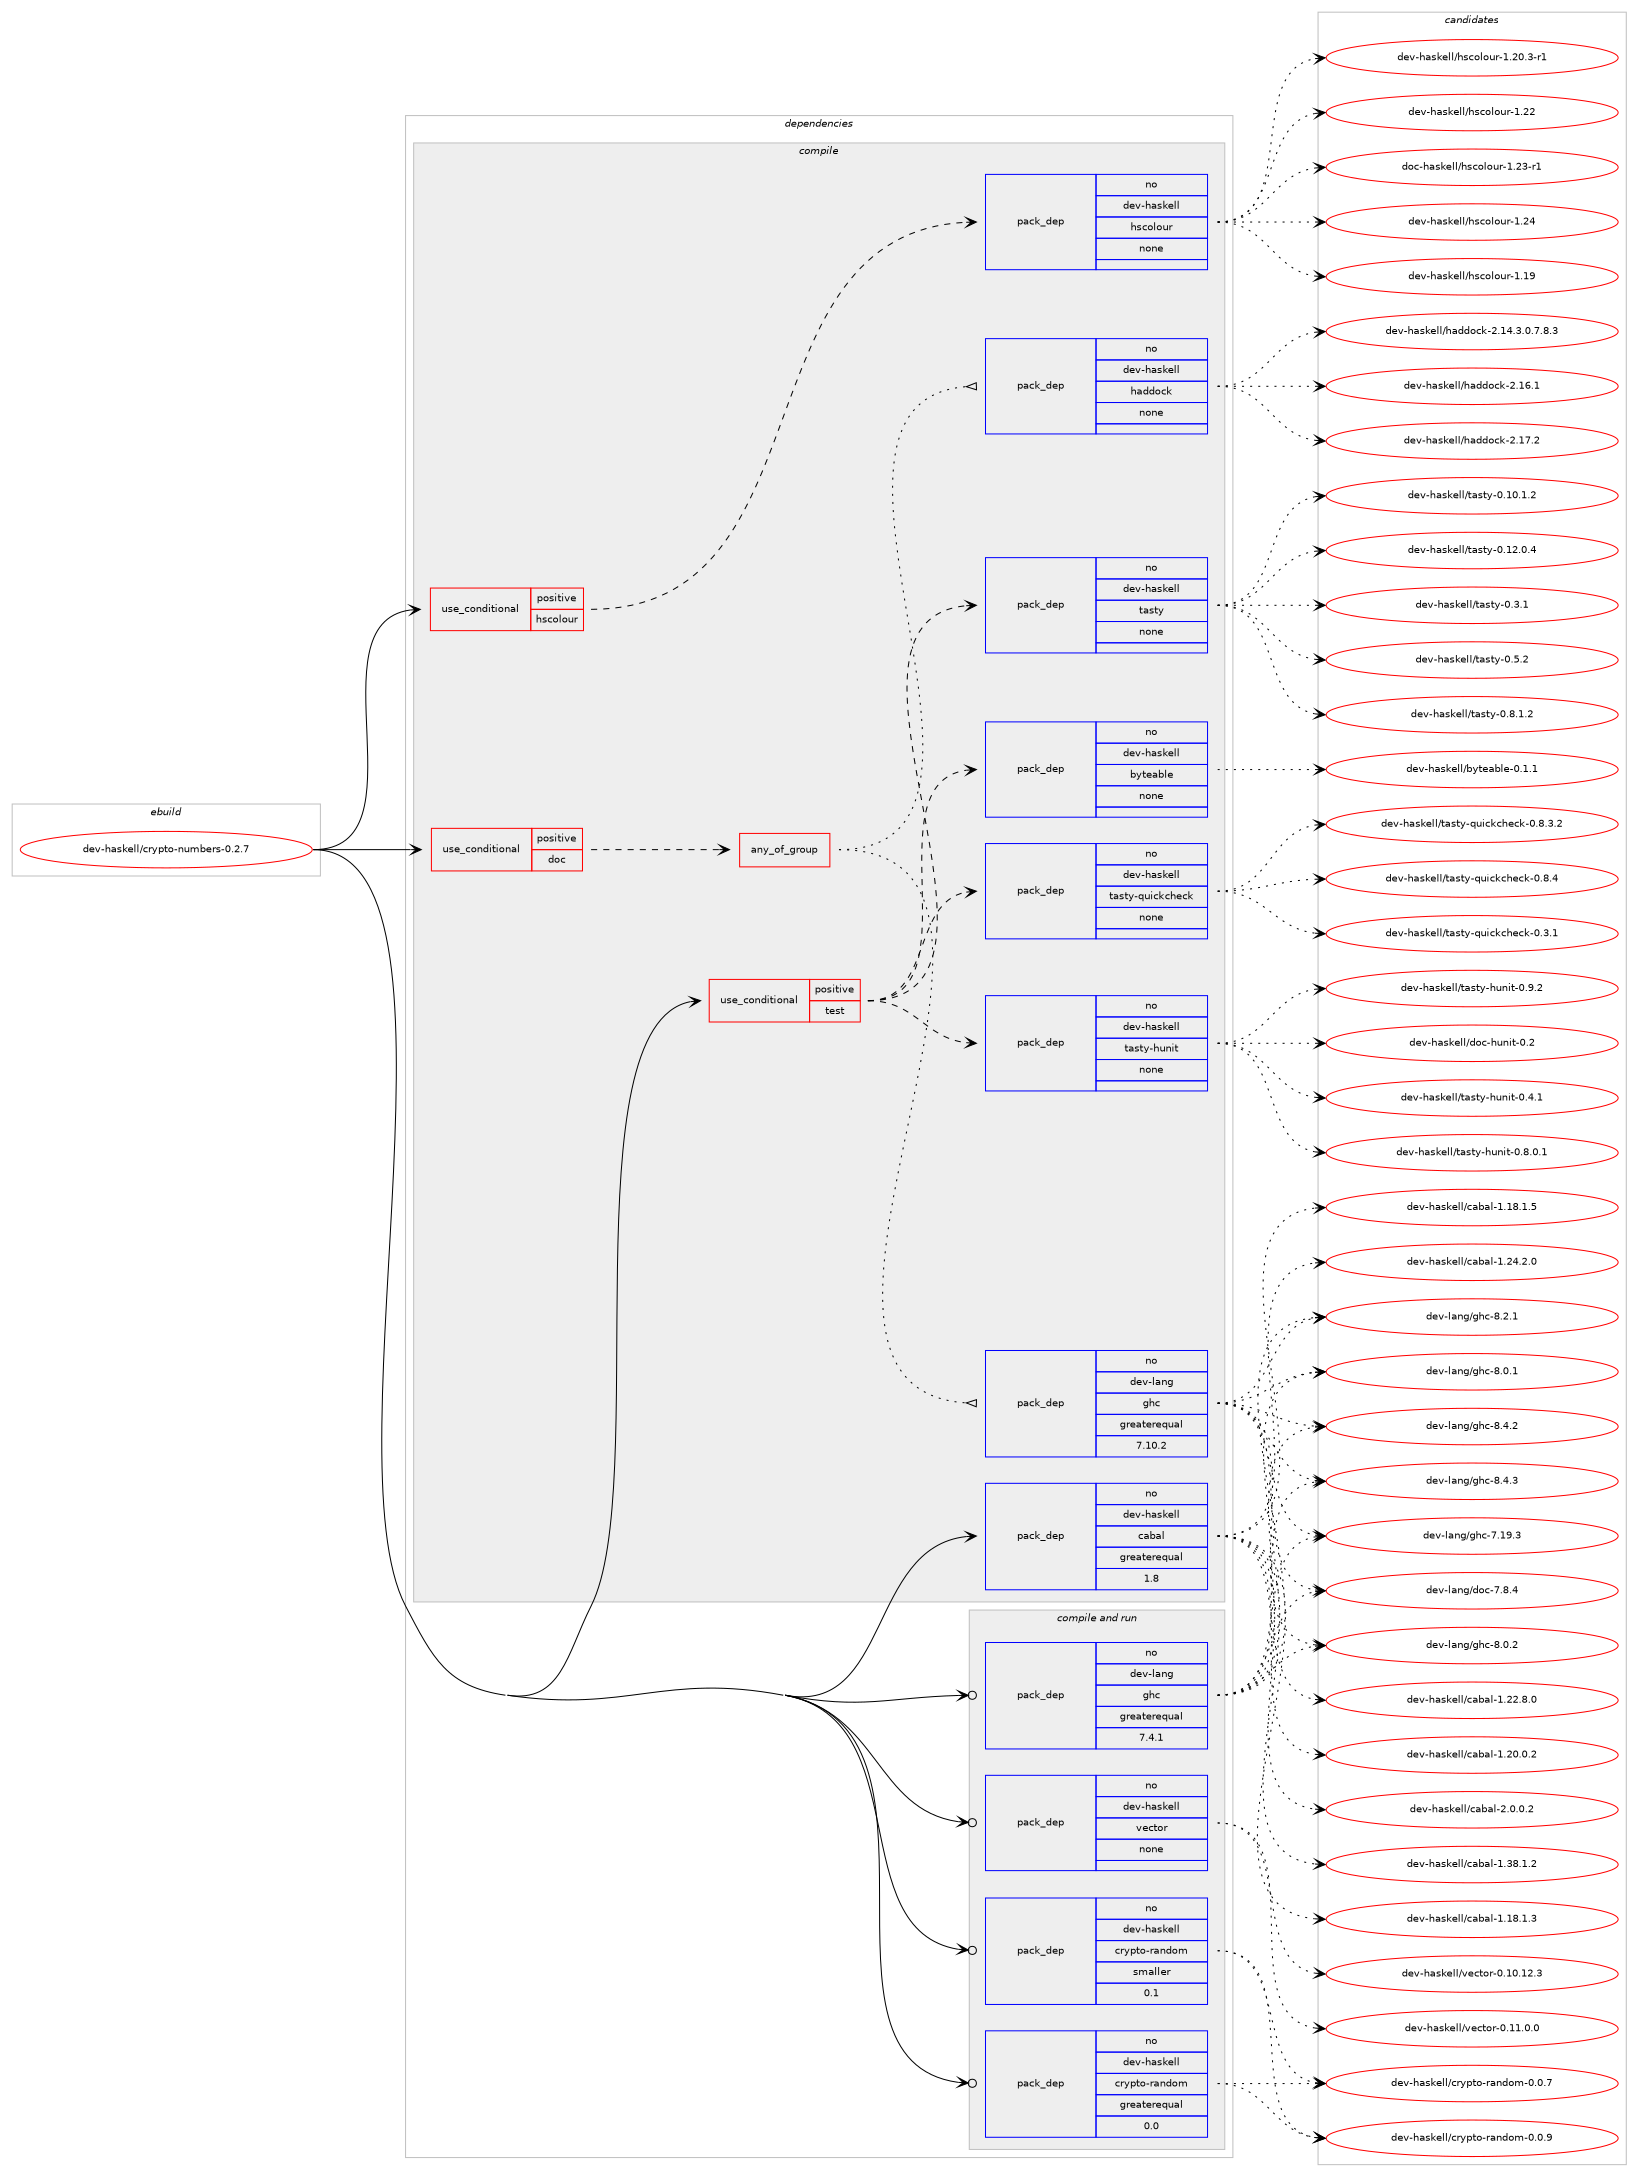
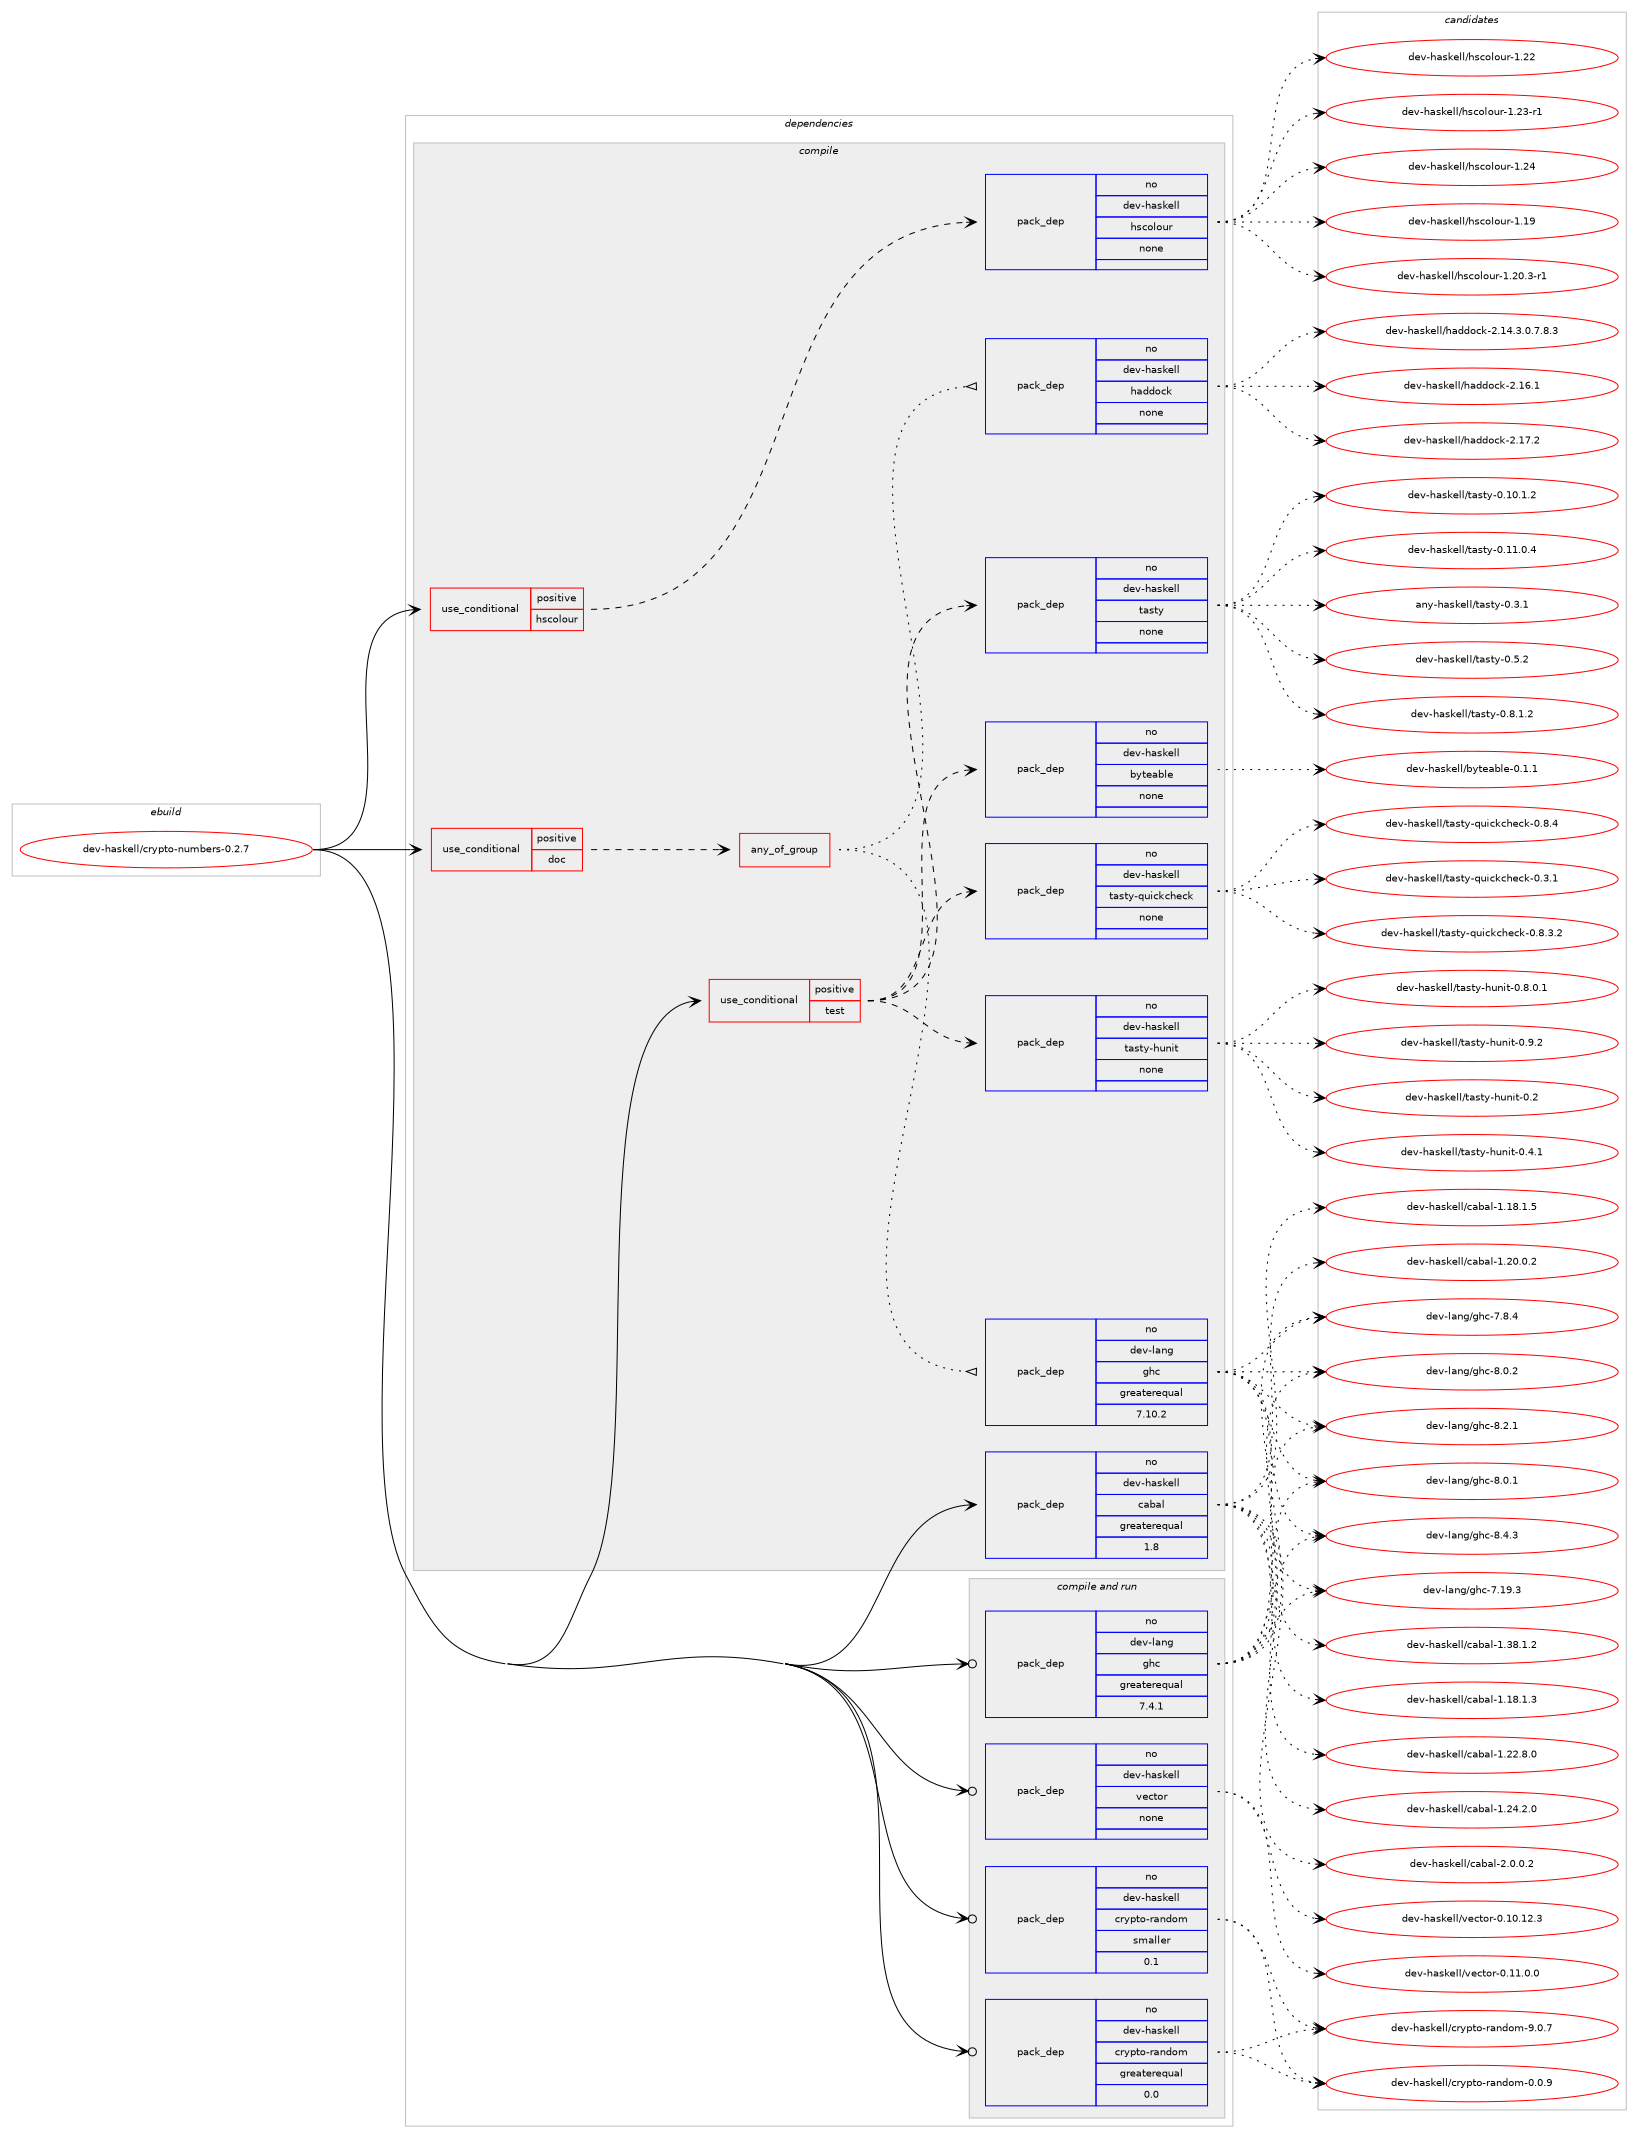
(1472, 167) -> (1472, 113)
(1472, 551) -> (1472, 551)
(1472, 605) -> (1472, 605)
(1472, 1043) -> (1472, 1098)
(1472, 1427) -> none
(1472, 1591) -> (1472, 1317)
(1472, 2084) -> (1472, 2029)
